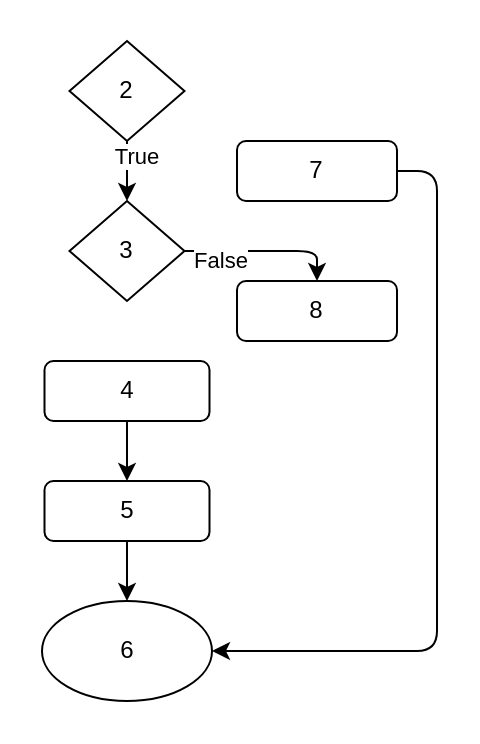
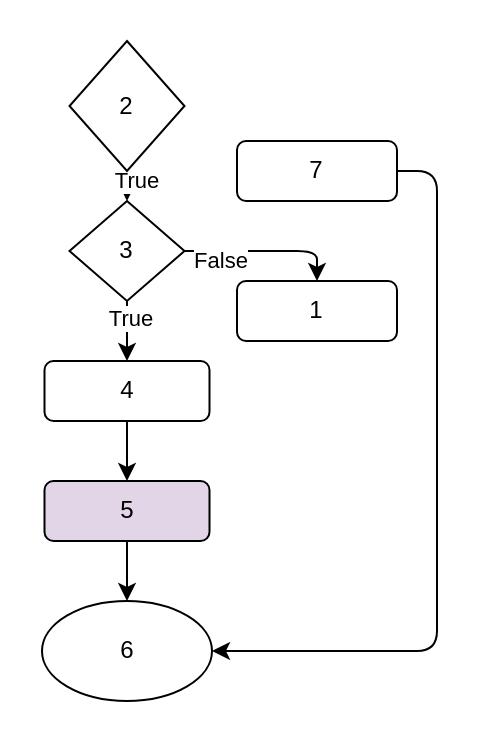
(127, 91) -> (127, 106)
(317, 311) -> (317, 311)
none -> (127, 339)
(127, 511) -> (127, 511)
